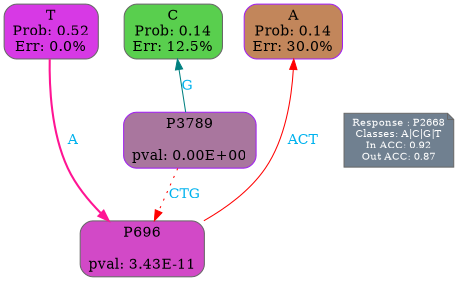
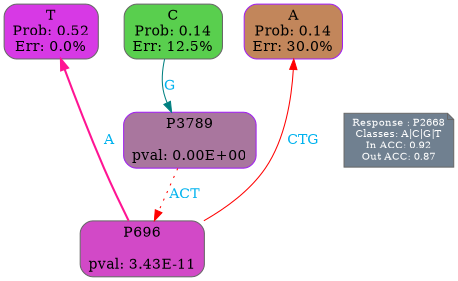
(182, 91) -> (162, 81)
(303, 140) -> (303, 140)
(59, 142) -> (95, 146)
(185, 195) -> (185, 195)
